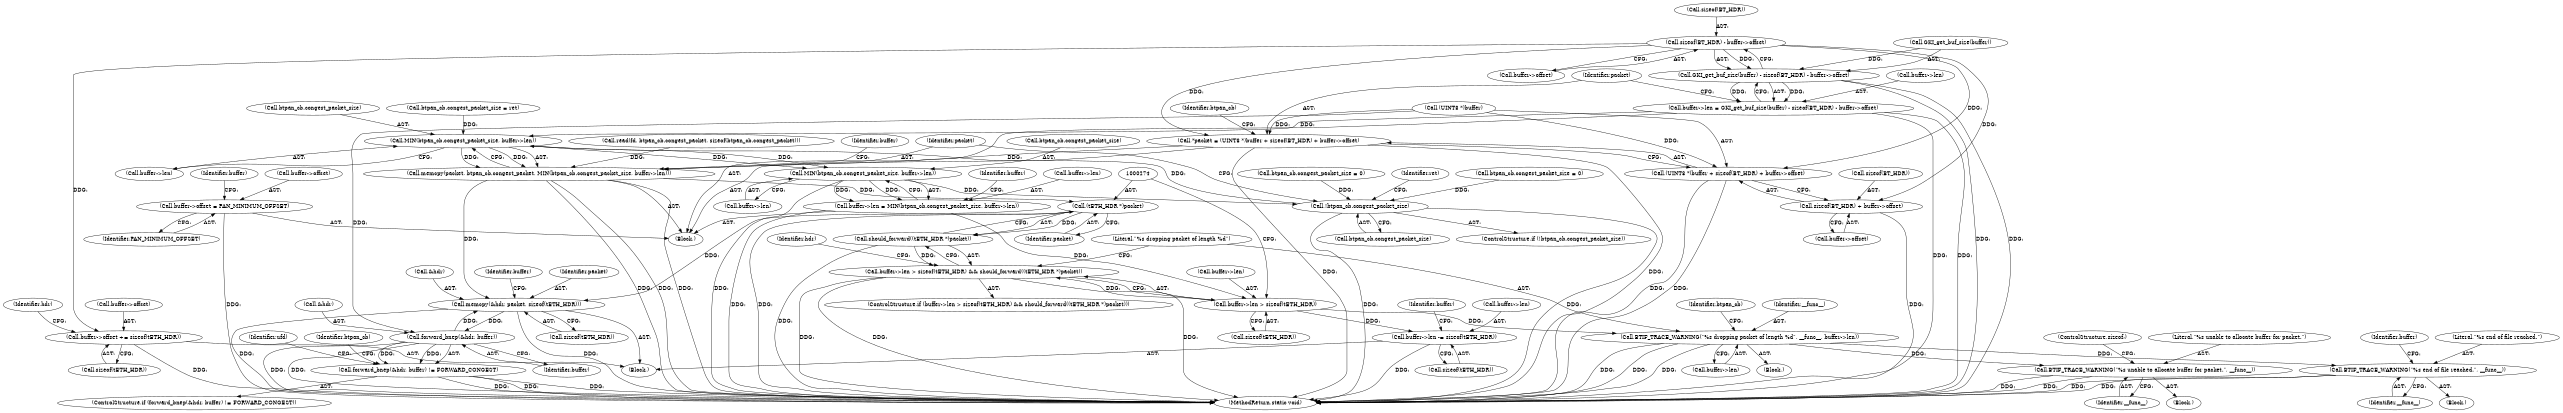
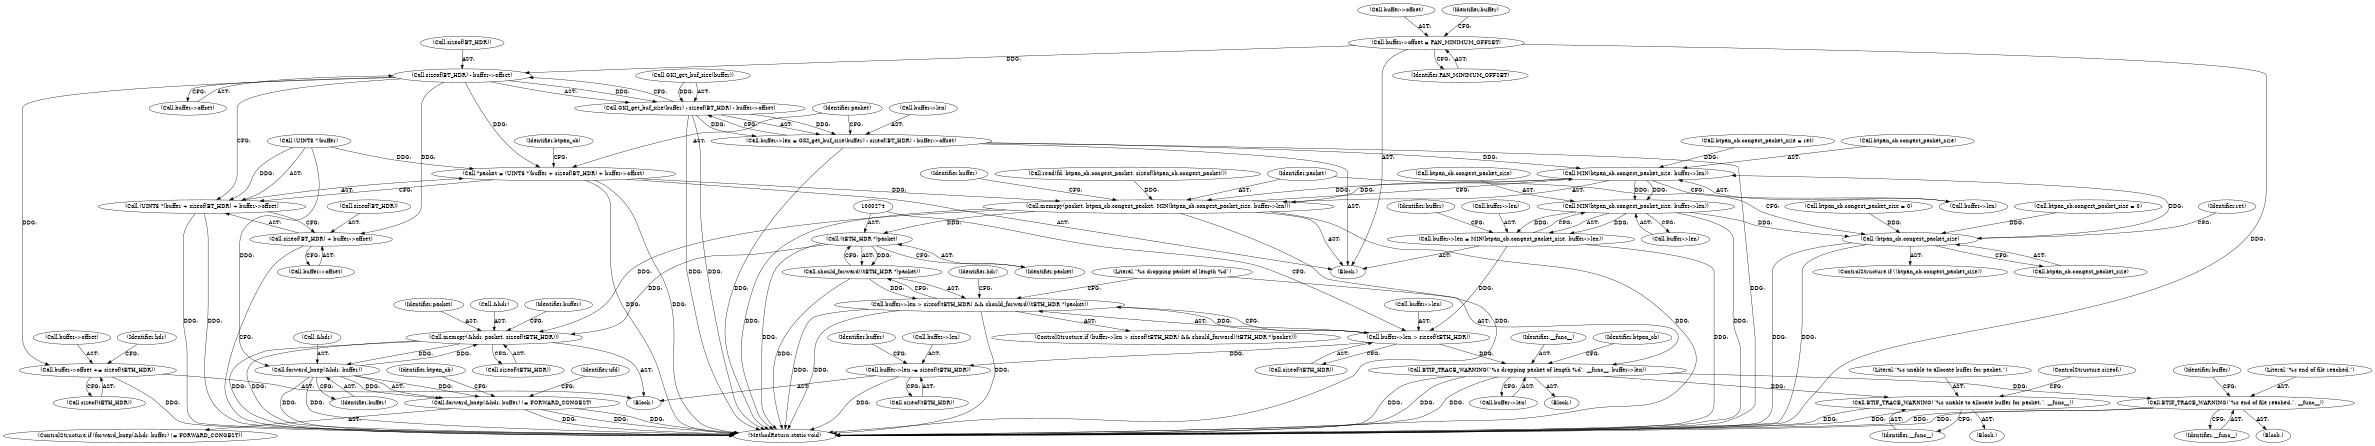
none -> (942, 59)
(1976, 108) -> (245, 141)
(1917, 305) -> (247, 338)
